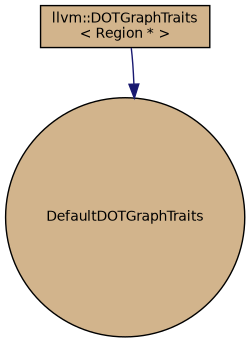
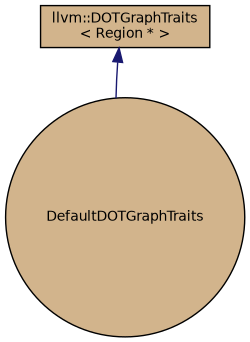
(133, 66) -> (117, 80)
